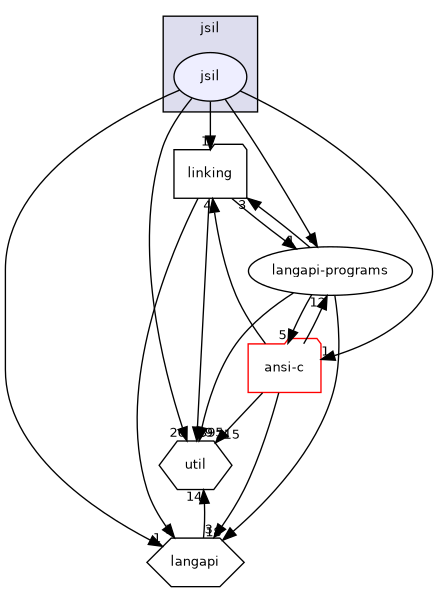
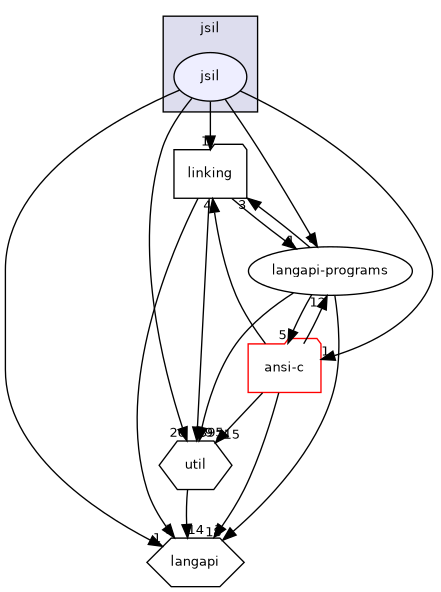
(205, 521) -> (187, 507)
